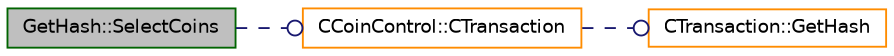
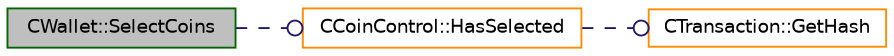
(122, 28) -> (122, 28)
(442, 28) -> (442, 28)
